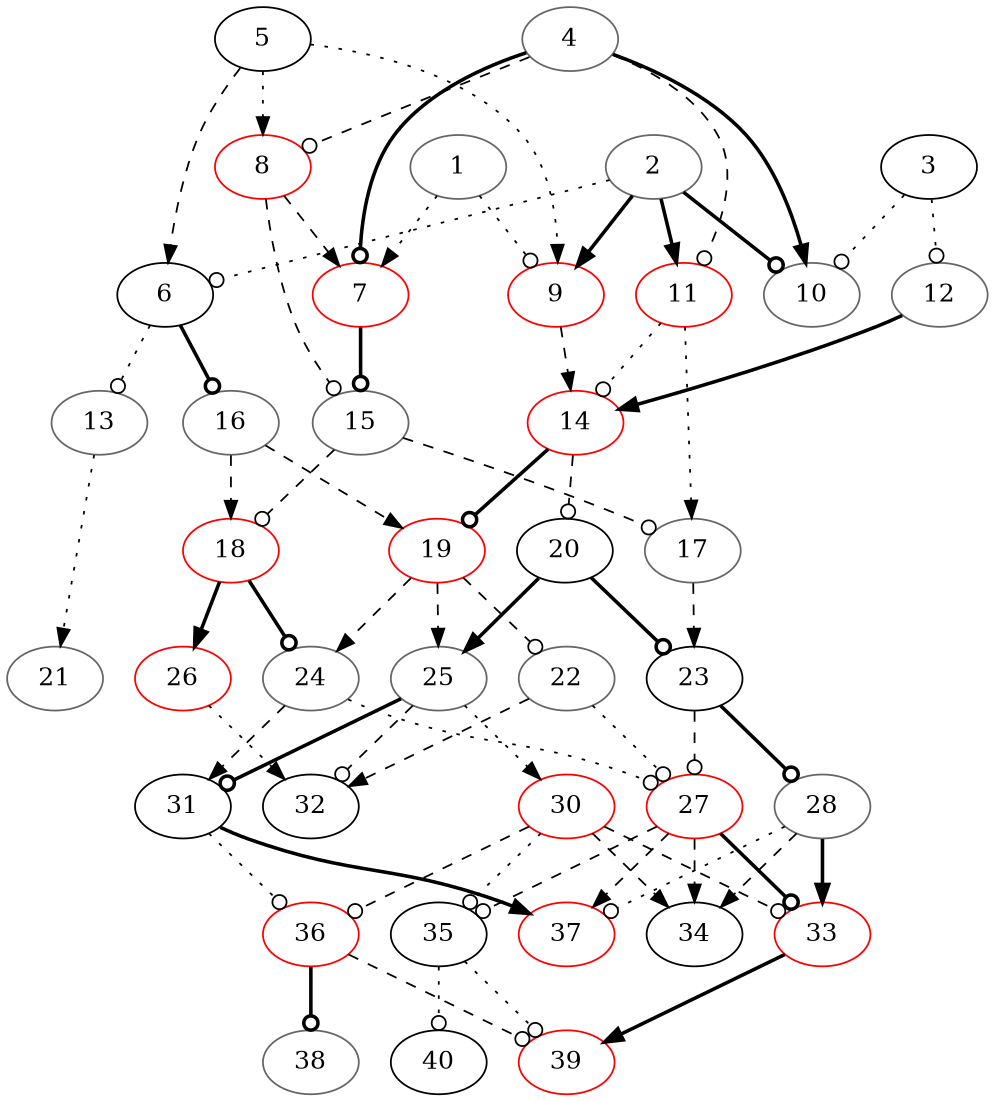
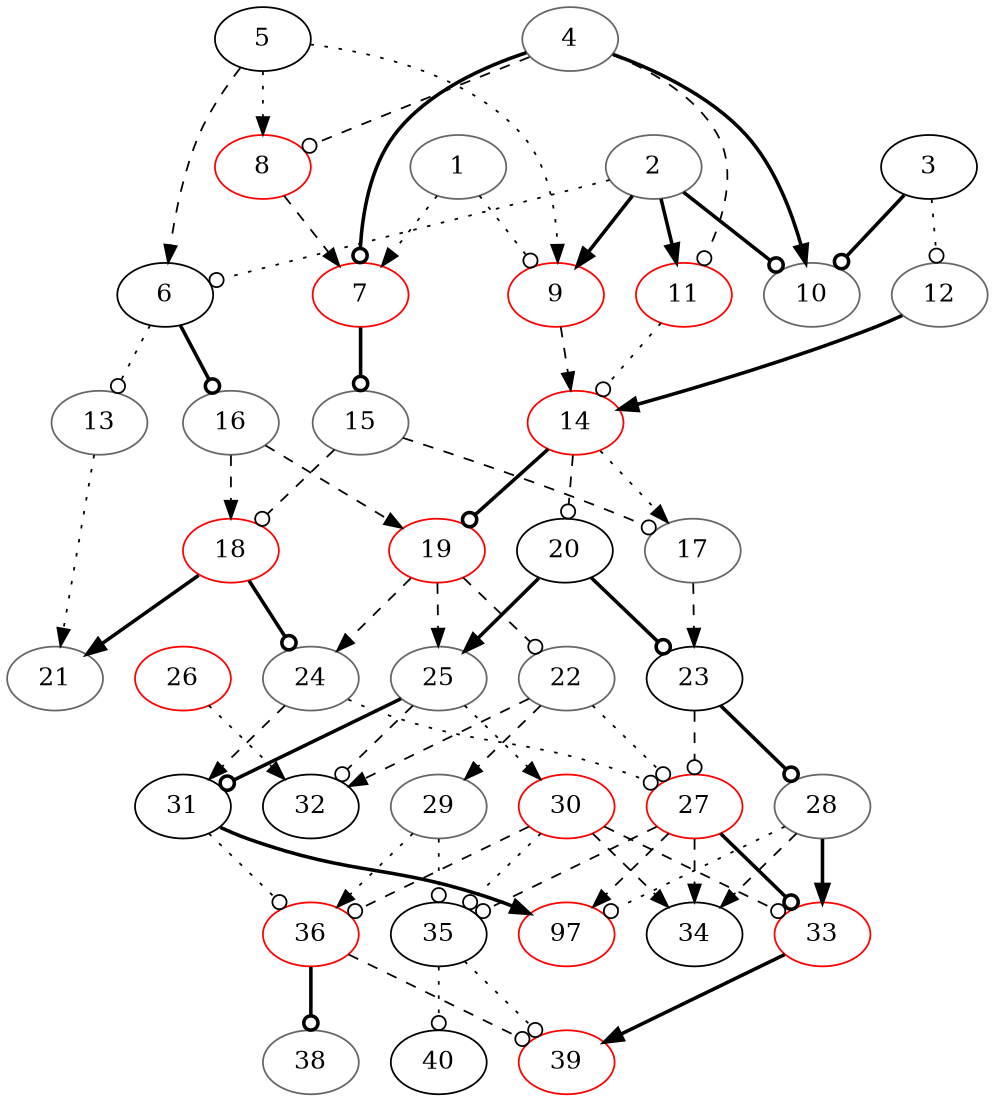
(875, 226) -> (875, 226)
(285, 295) -> none
(688, 414) -> (628, 480)
(210, 606) -> (150, 609)
none -> (439, 806)
(567, 934) -> (567, 934)
